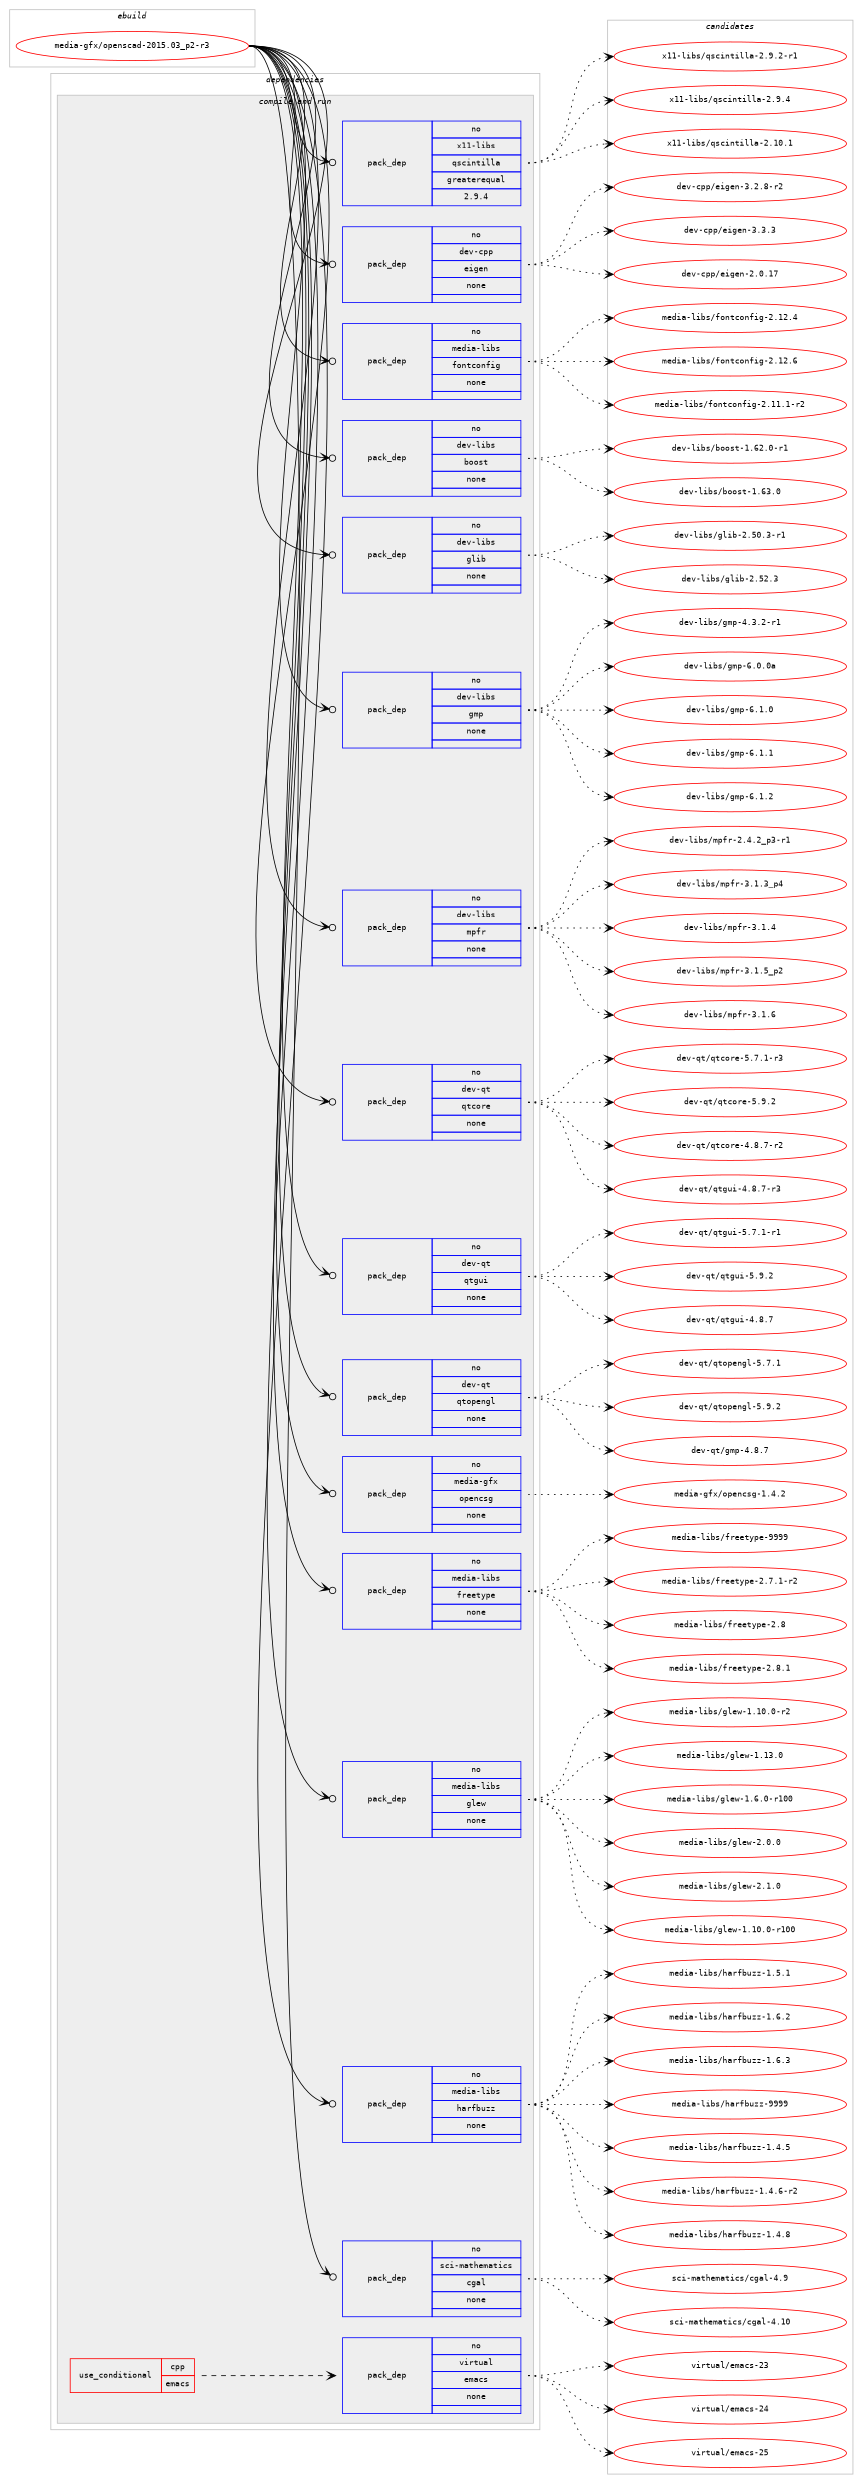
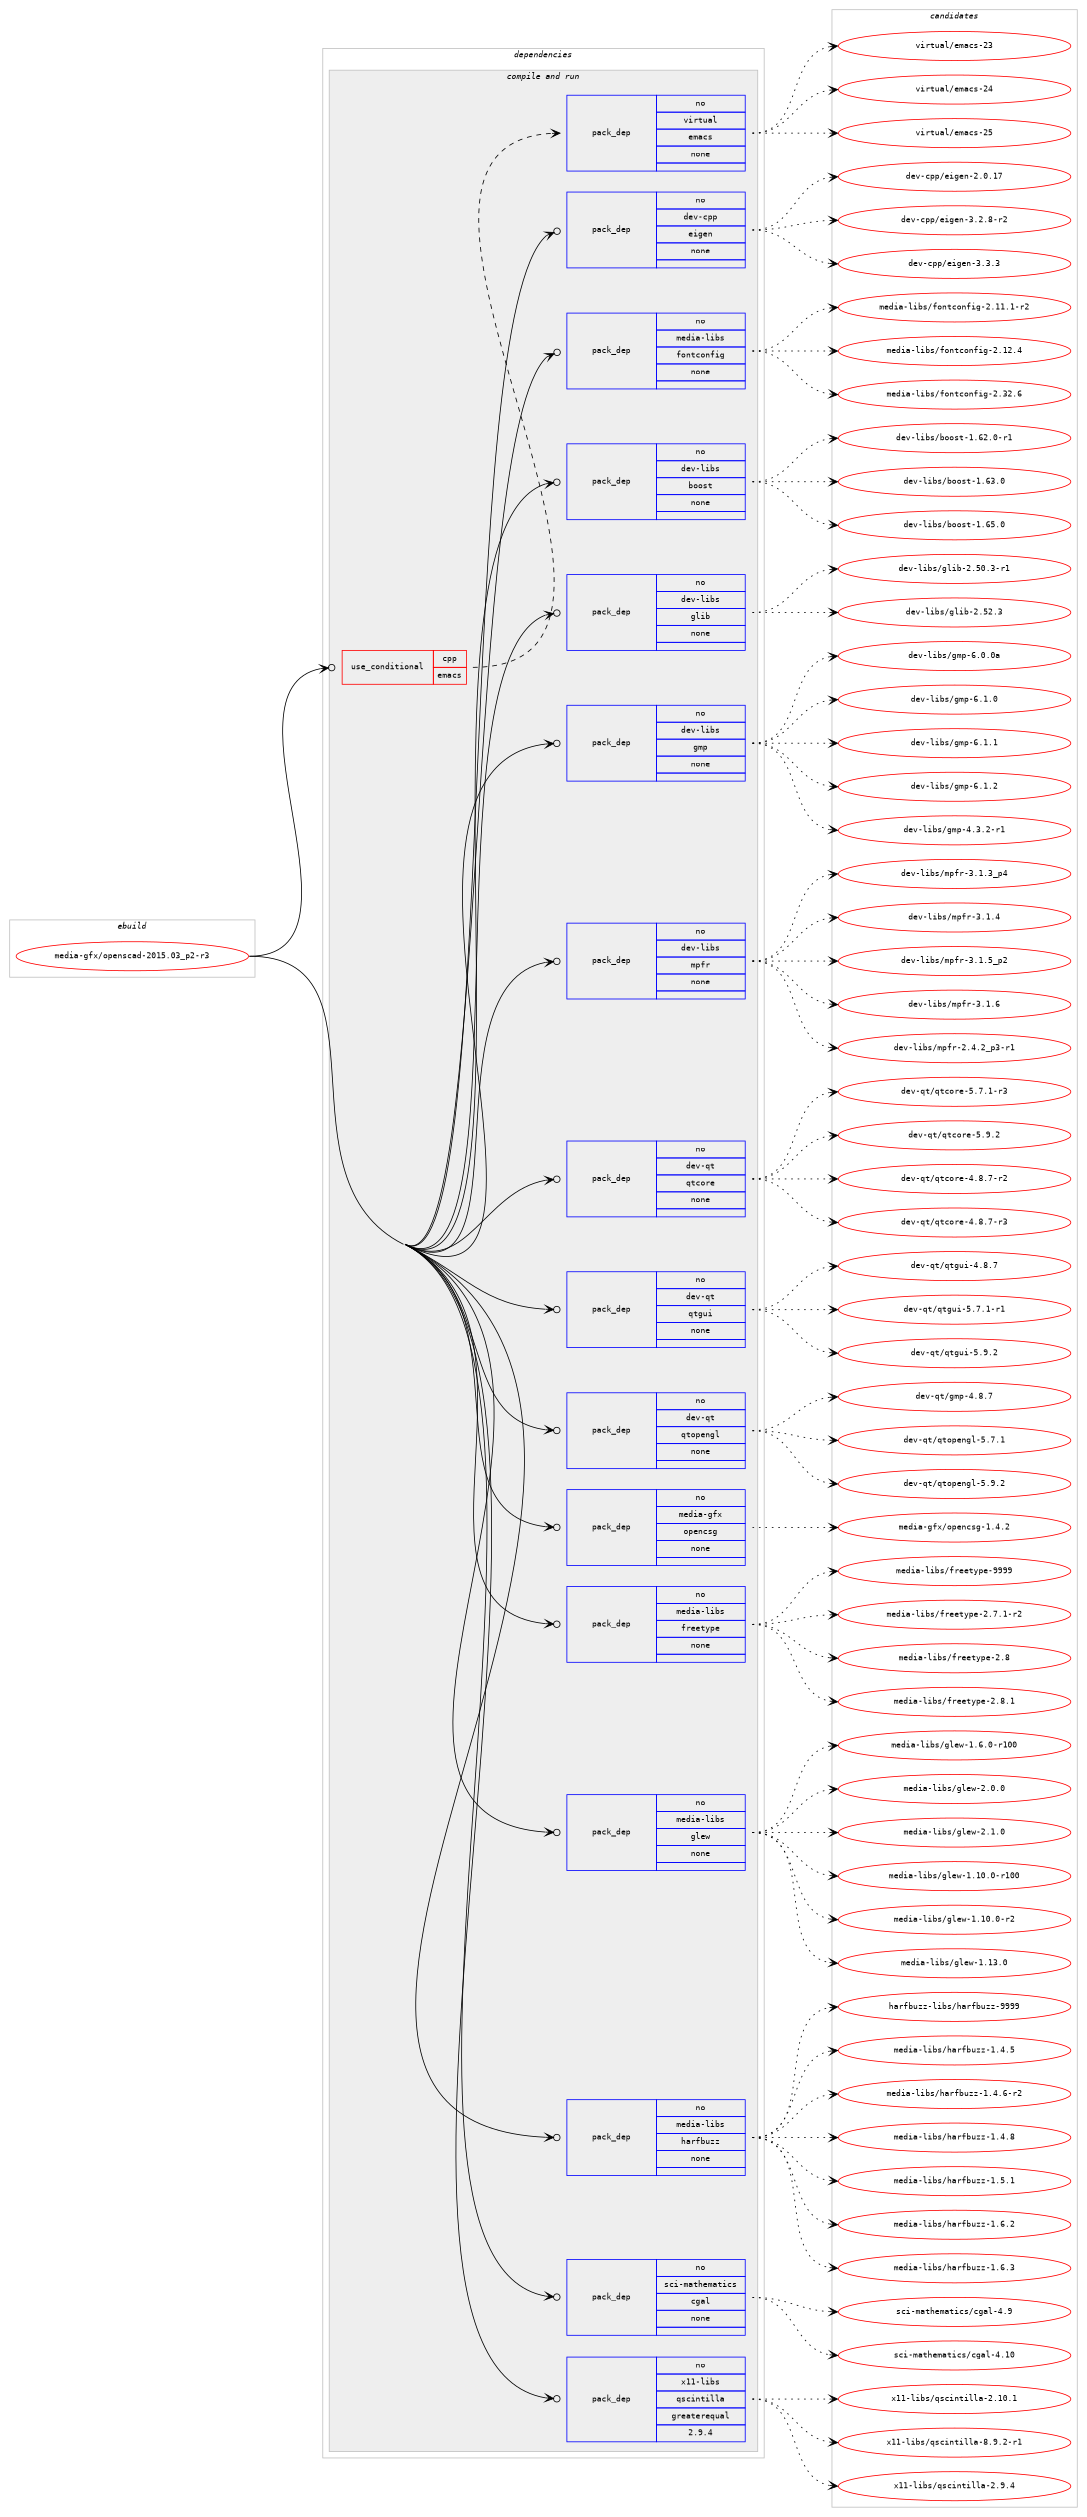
(730, 56) -> (955, 2443)
(730, 362) -> (955, 395)
none -> (955, 525)
none -> (293, 819)
(730, 1189) -> (955, 1223)
(730, 2105) -> (955, 2007)
